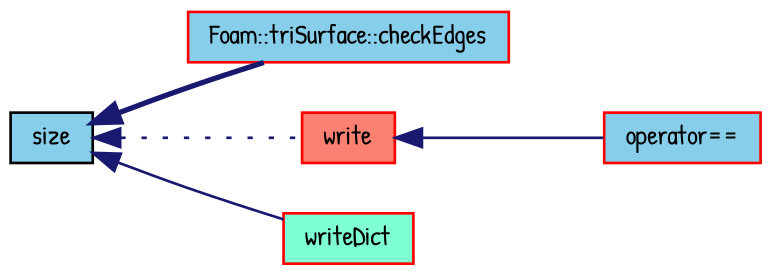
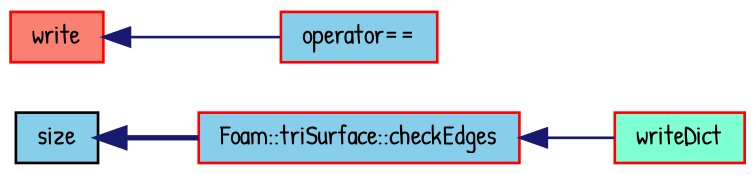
(211, 138) -> none
(200, 192) -> (581, 138)
